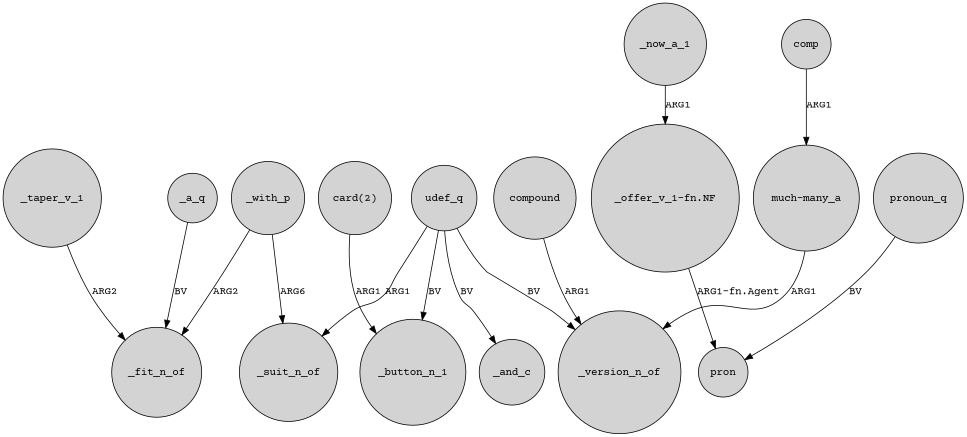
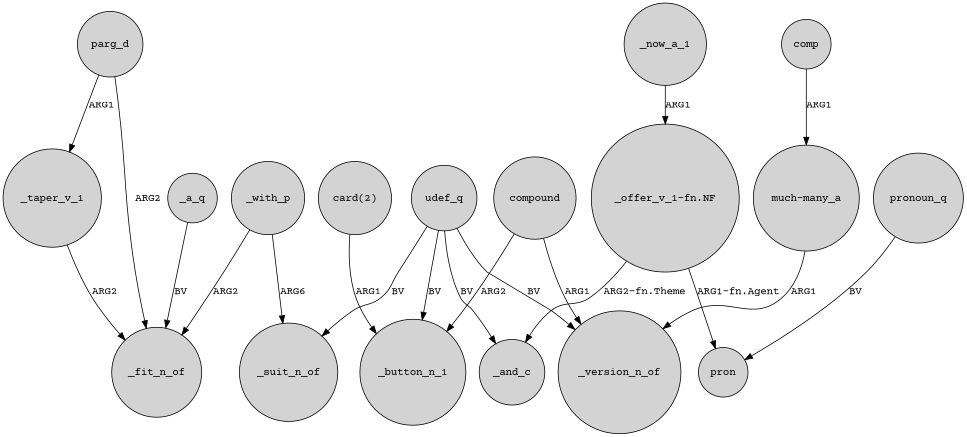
none -> (110, 44)
none -> (484, 281)
(398, 291) -> (398, 291)
none -> (580, 302)
